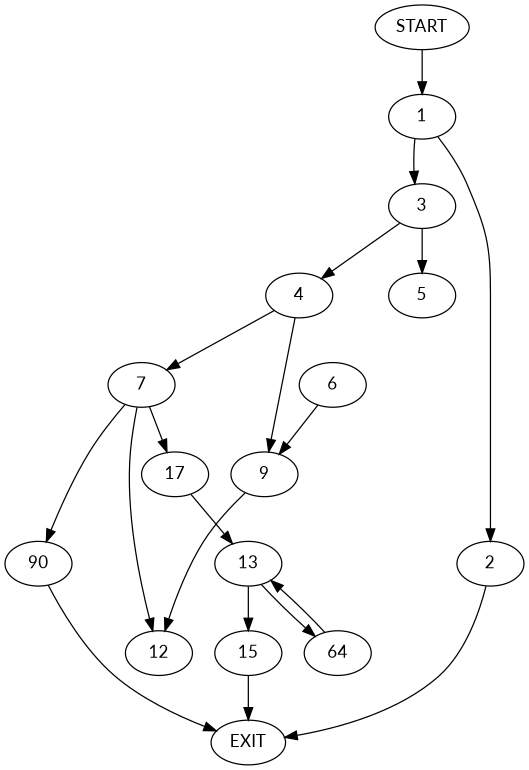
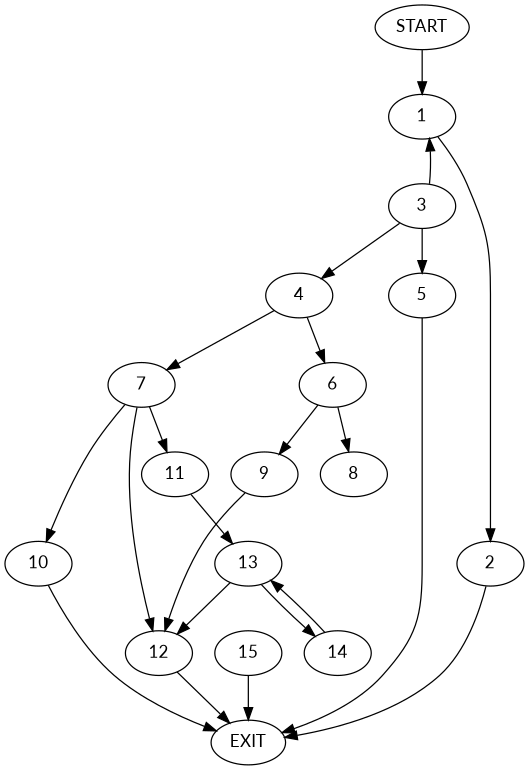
(414, 155) -> (430, 168)
(283, 379) -> (314, 334)
(175, 474) -> (175, 474)
none -> (354, 474)
none -> (422, 554)
(38, 564) -> (38, 564)
(248, 602) -> (208, 604)
(338, 653) -> (338, 653)
none -> (199, 693)
